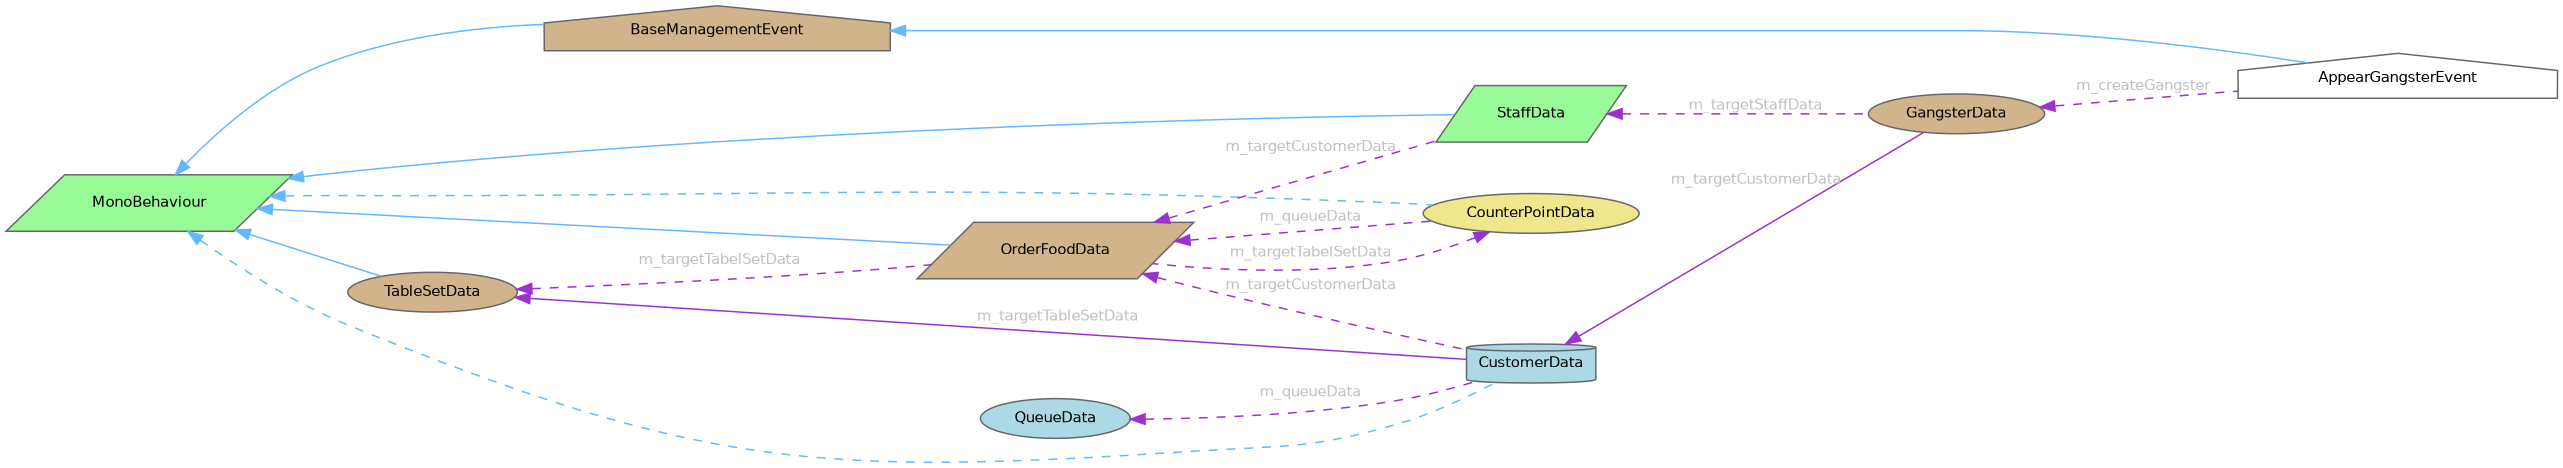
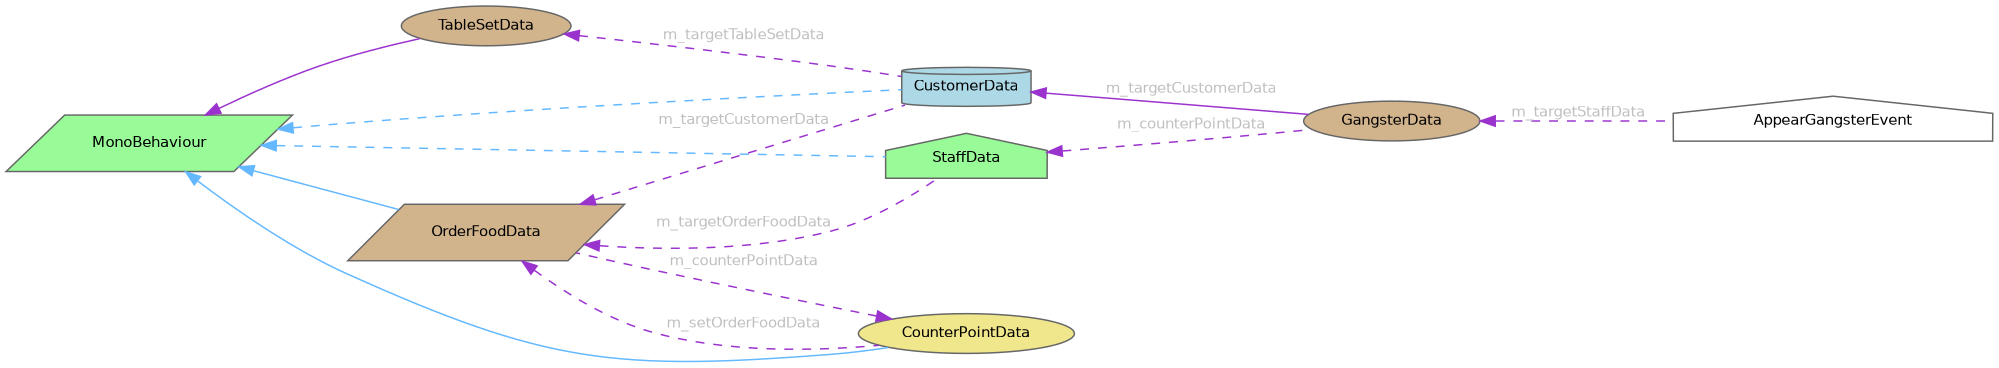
(717, 31) -> none
(2141, 86) -> (1577, 113)
(1754, 106) -> (1189, 125)
(1531, 114) -> (966, 158)
(878, 133) -> (581, 151)
(1309, 147) -> (741, 223)
(859, 192) -> (525, 341)
(1309, 217) -> (741, 324)
(1309, 253) -> (741, 261)
(315, 255) -> (317, 67)
(732, 279) -> none
(998, 329) -> (740, 54)
(1055, 418) -> none
